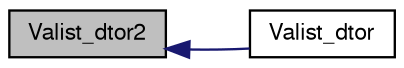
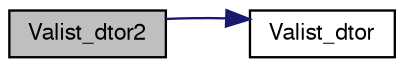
(219, 50) -> (196, 18)
